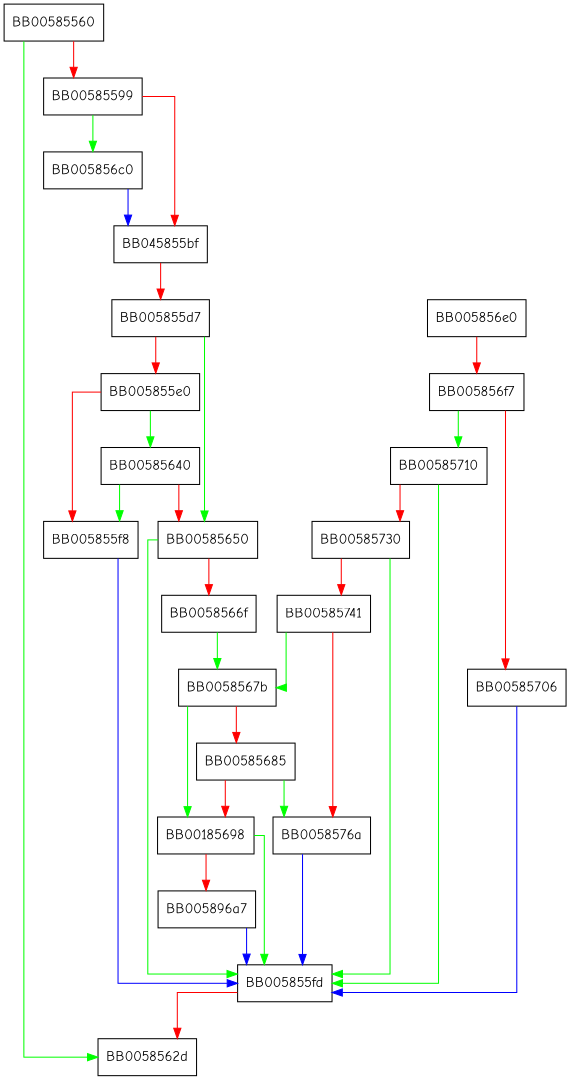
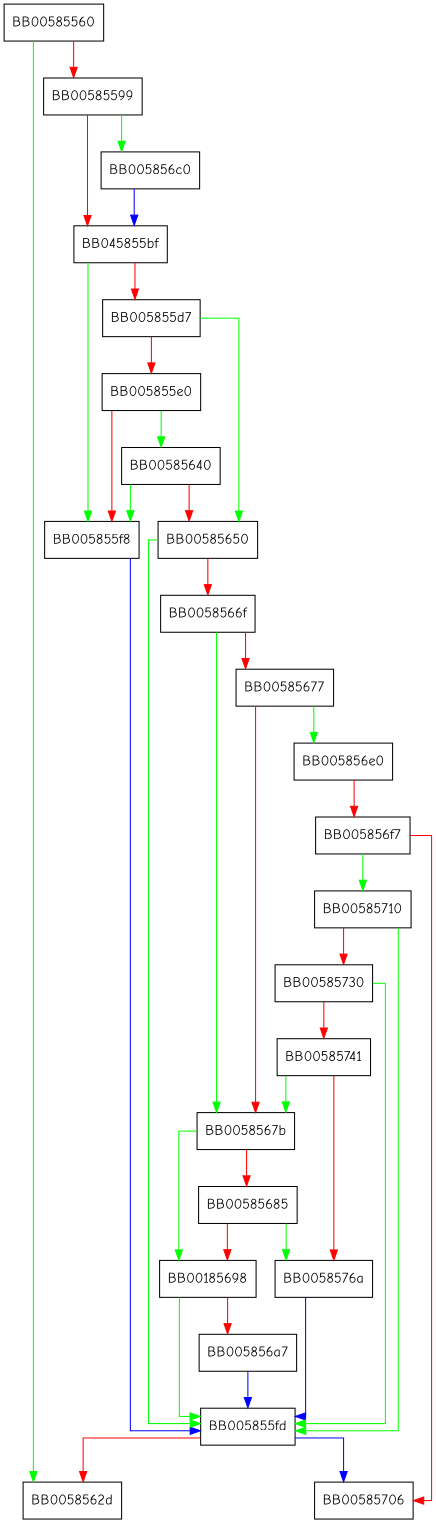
none -> (88, 387)
none -> (285, 688)
(207, 909) -> (248, 1353)
(517, 937) -> (336, 1438)
